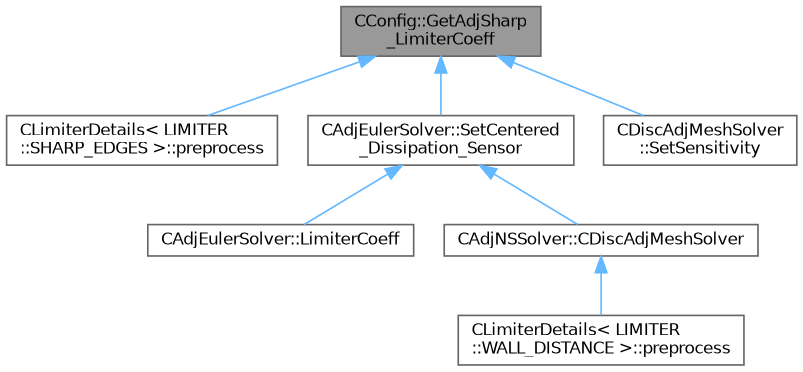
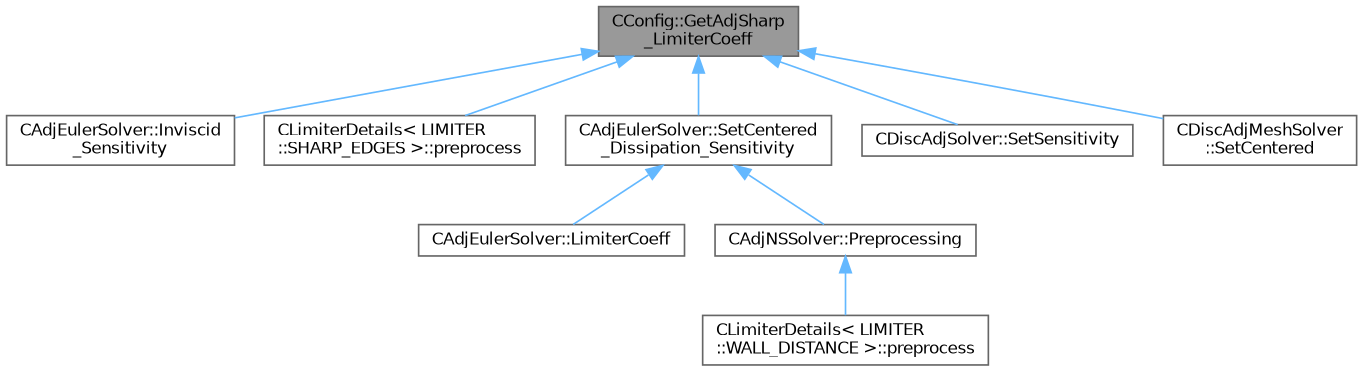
none -> (121, 140)
(441, 140) -> (699, 140)
(700, 140) -> (1260, 140)
none -> (997, 140)
(601, 240) -> (846, 240)
